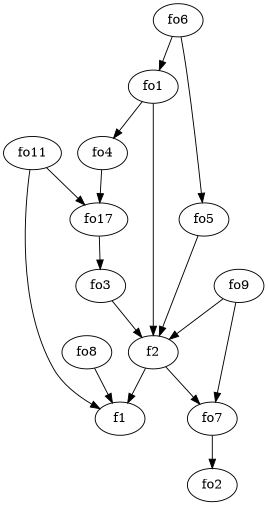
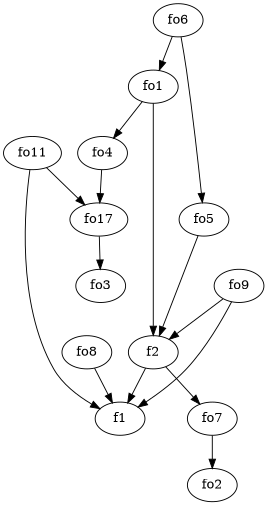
(124, 315) -> none
(227, 348) -> (196, 358)
